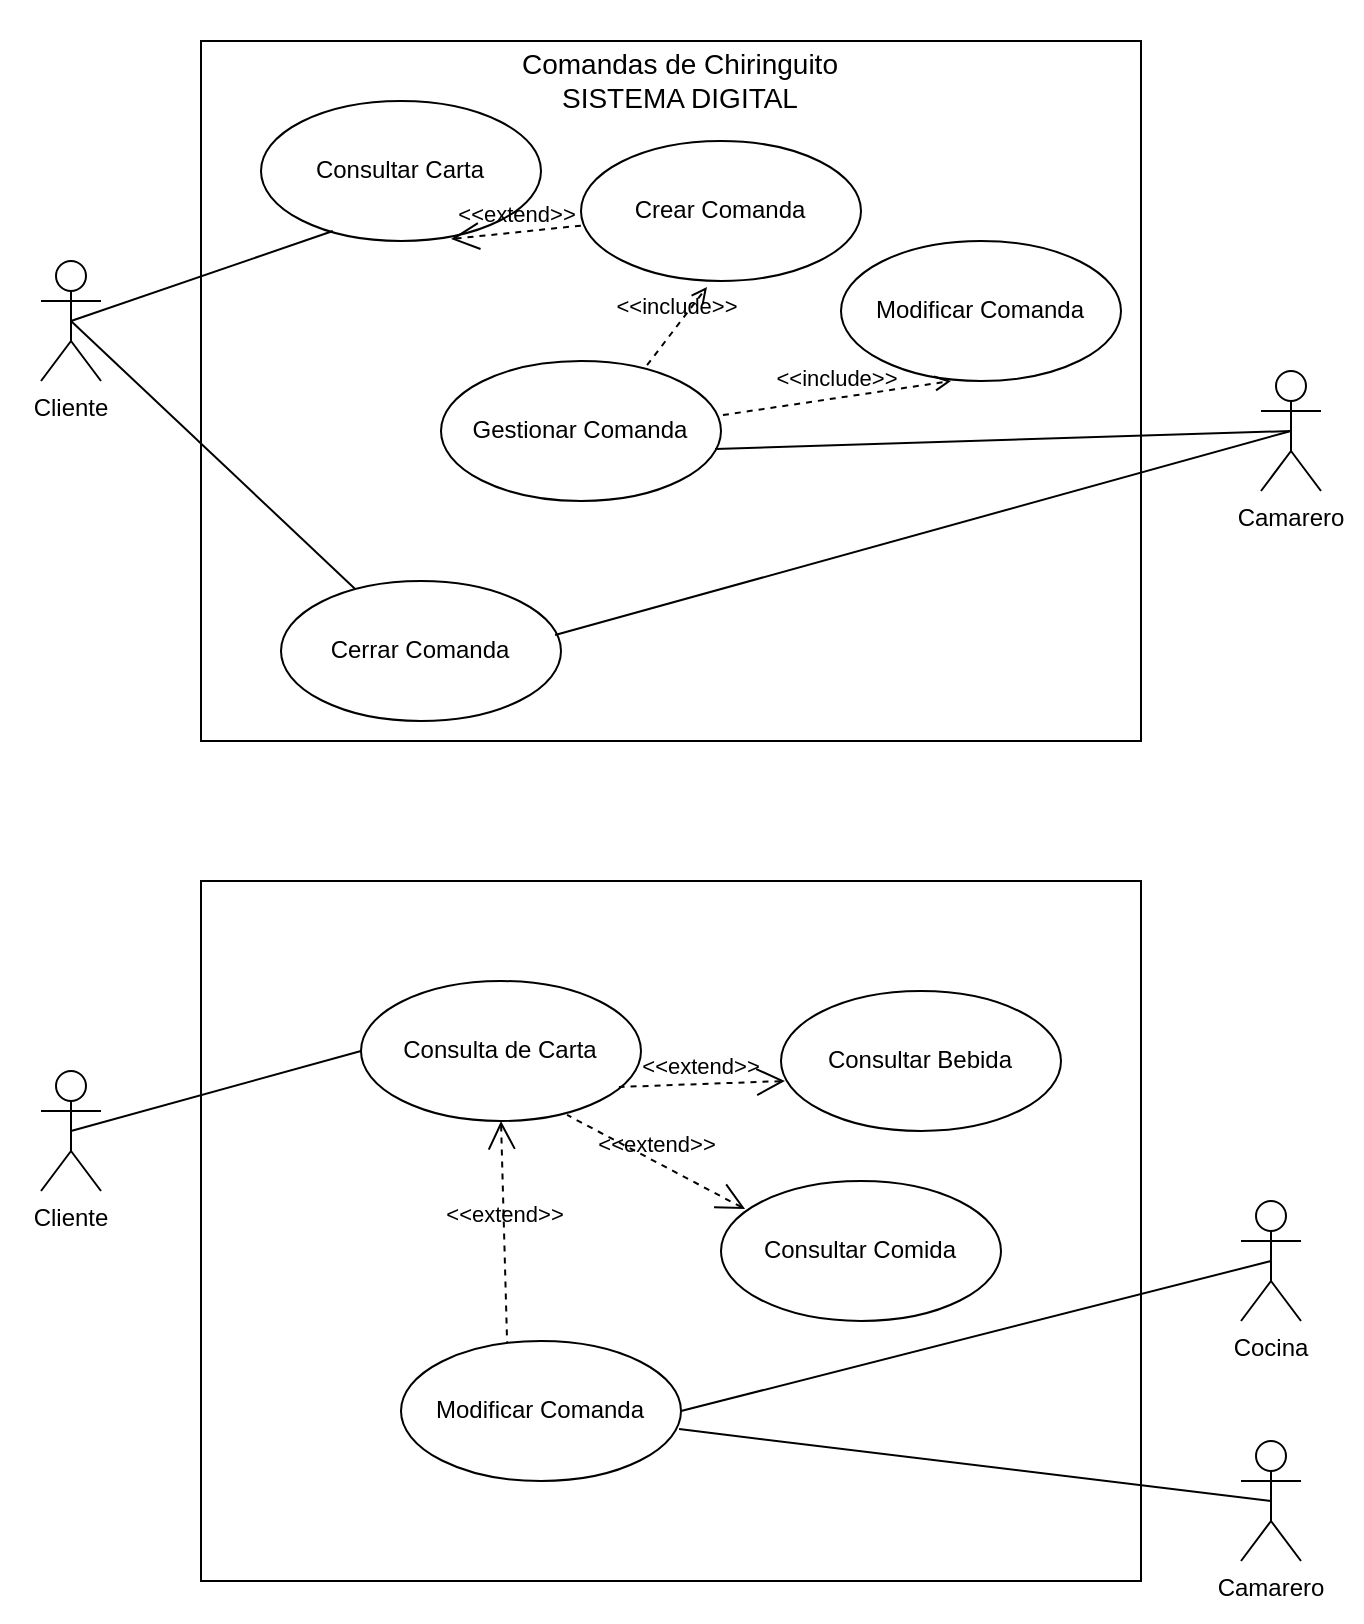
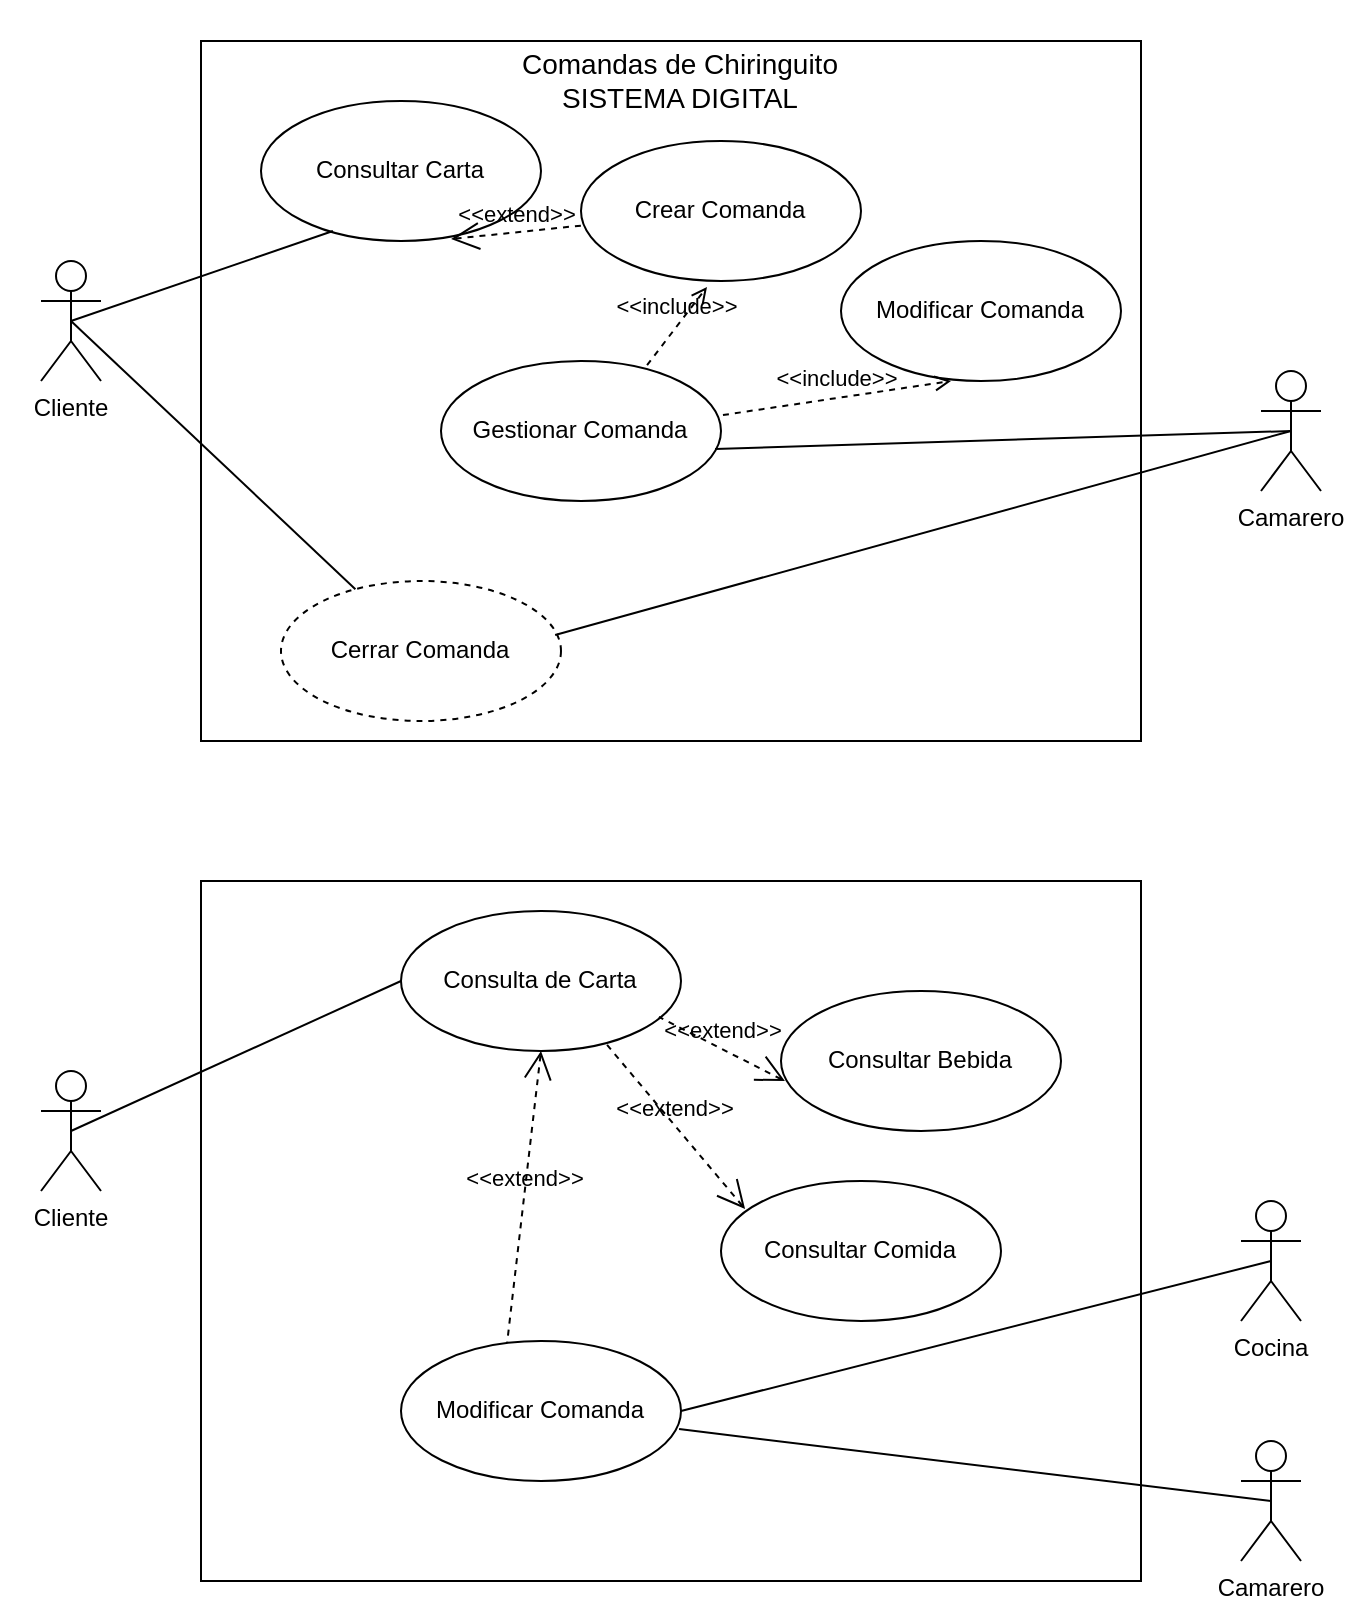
(421, 651) -> (421, 651)
(501, 1051) -> (541, 981)
